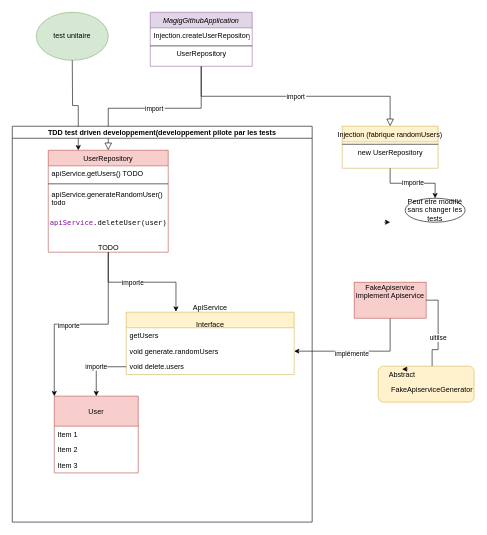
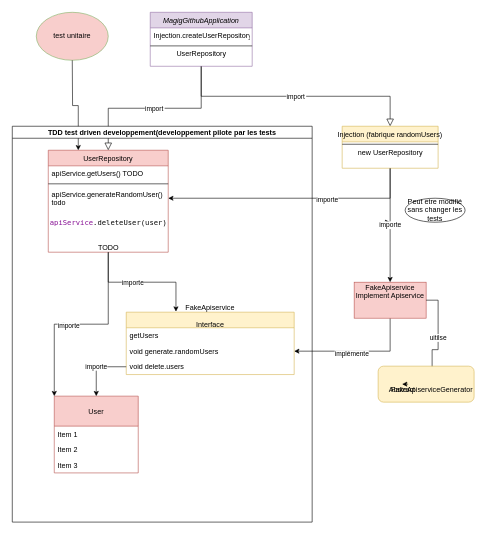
(72, 36) -> (72, 36)
(412, 183) -> (390, 224)
none -> (328, 198)
(210, 308) -> (210, 308)
(402, 375) -> (402, 390)
